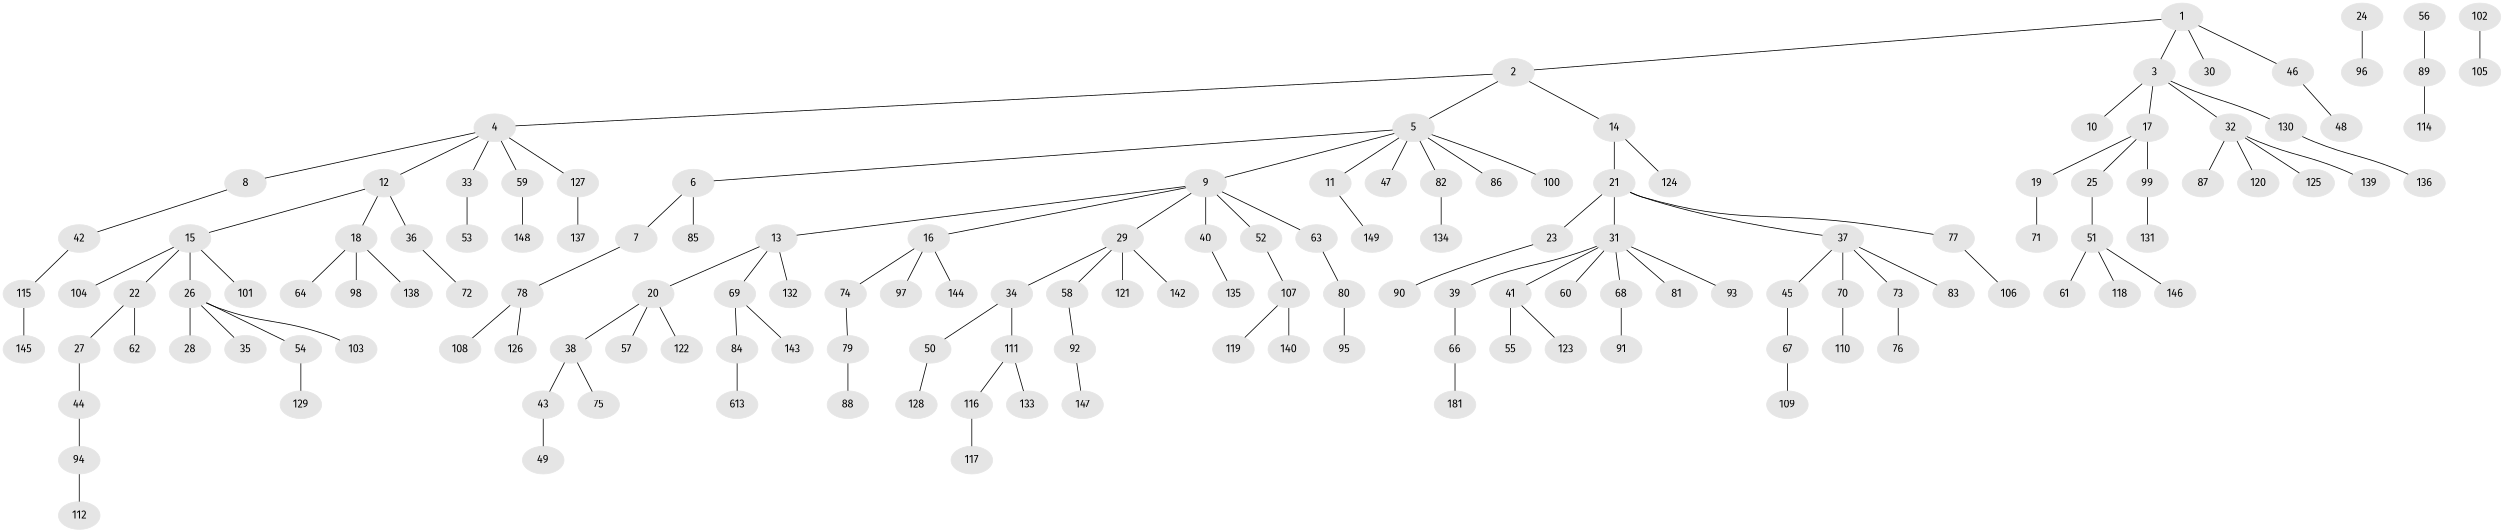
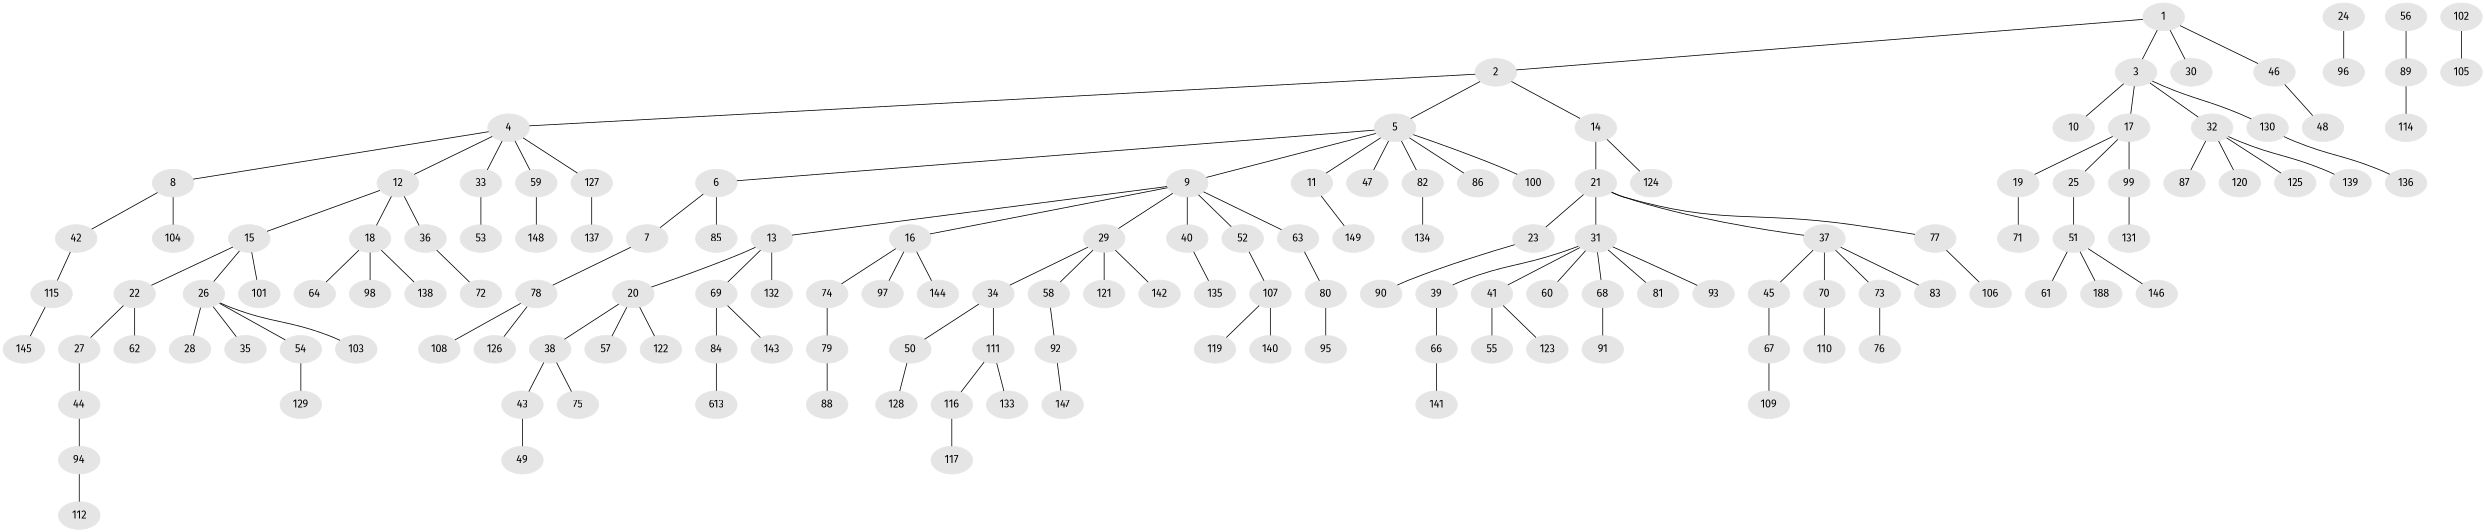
(135, 266) -> (173, 211)
(2120, 294) -> (2101, 294)
(1455, 405) -> (1437, 405)
